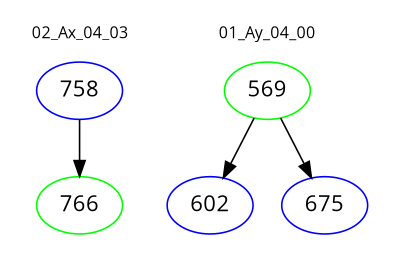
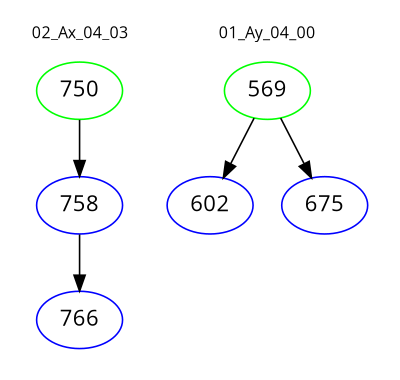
none -> (80, 91)
(80, 205) -> (80, 320)
